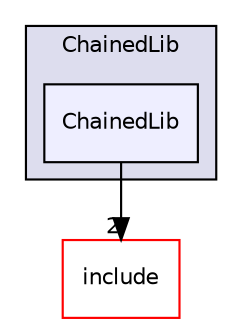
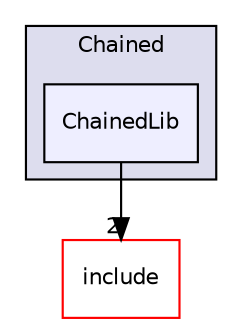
(121, 46) -> (121, 46)
